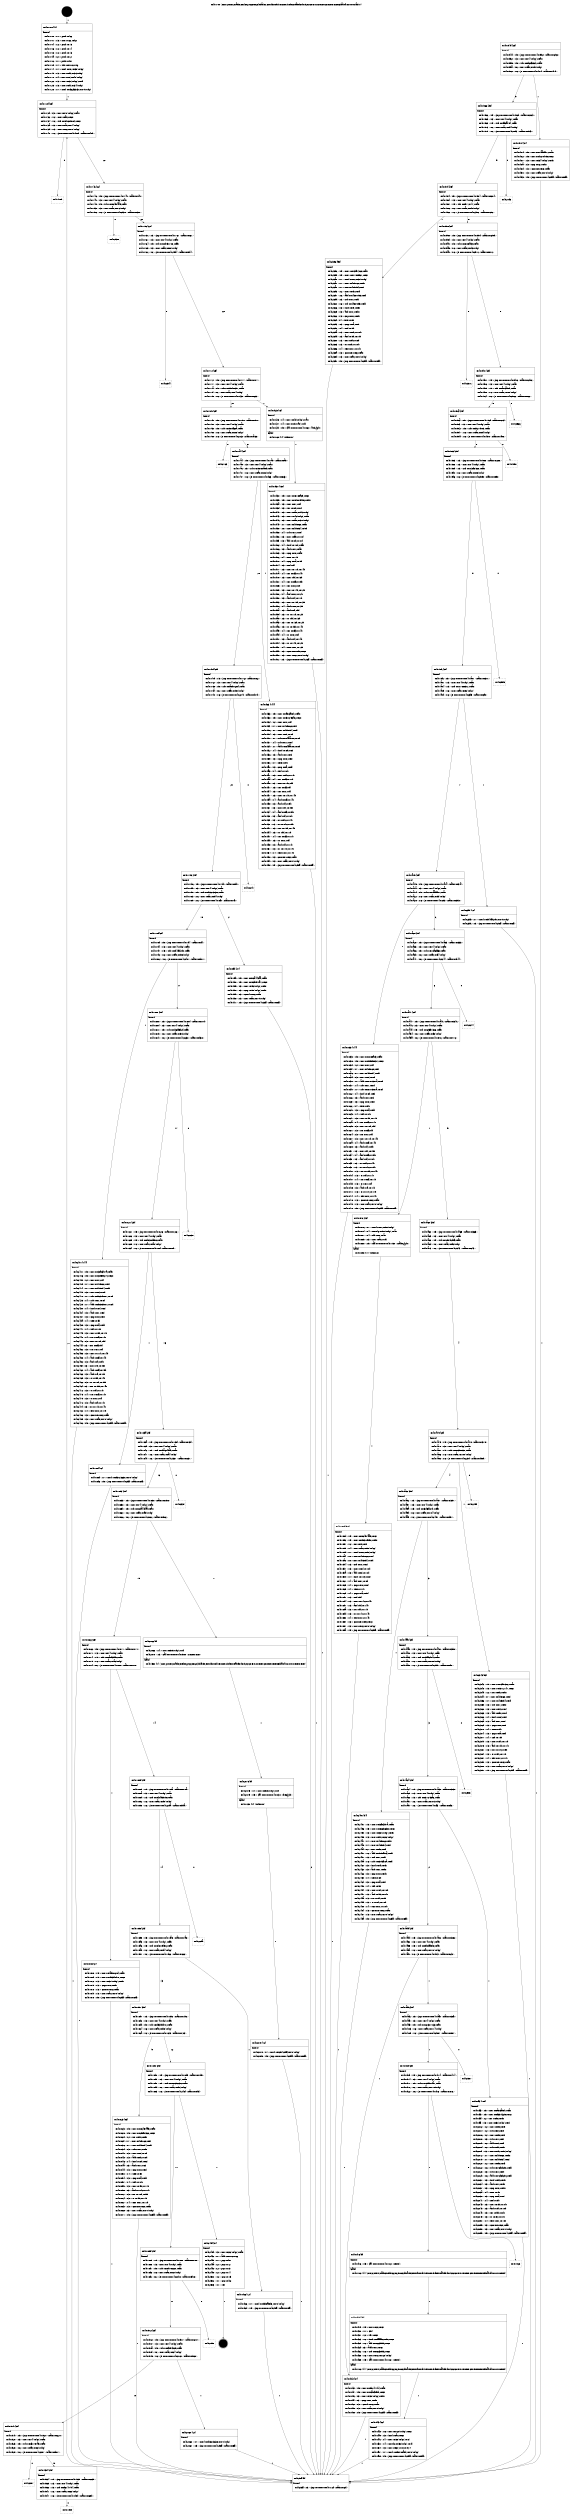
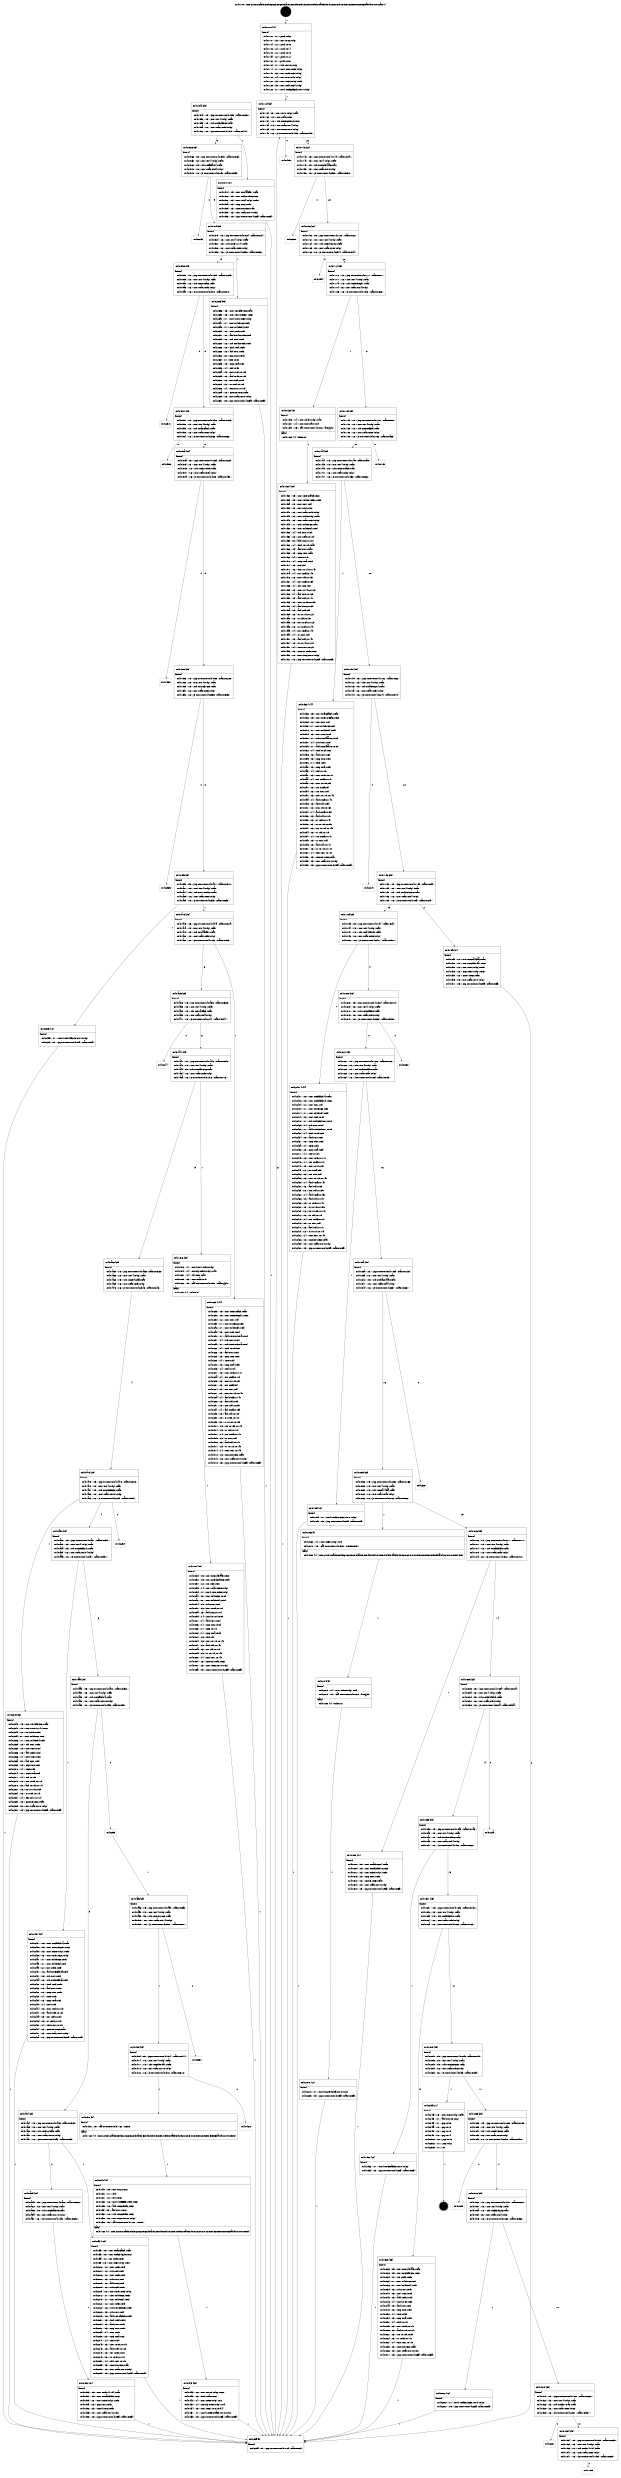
(428, 1980) -> (130, 1865)
